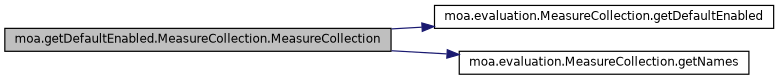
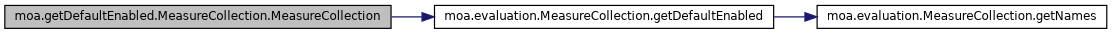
(419, 52) -> (789, 17)
